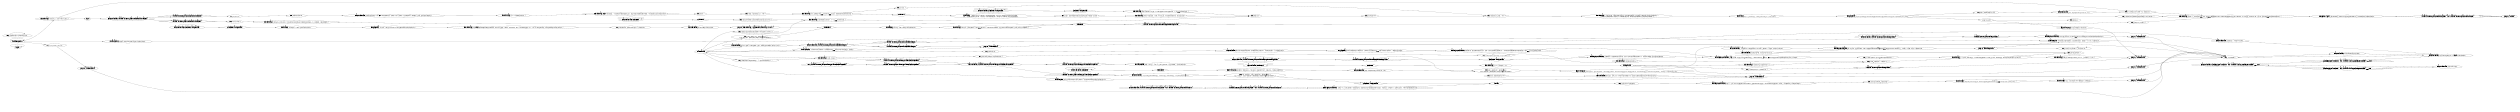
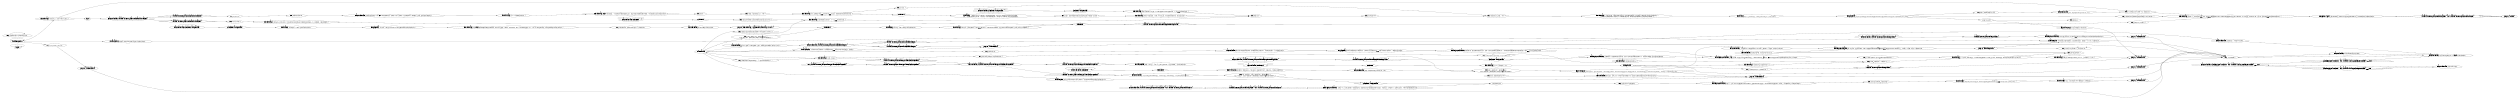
(1496, 84) -> (1496, 84)
